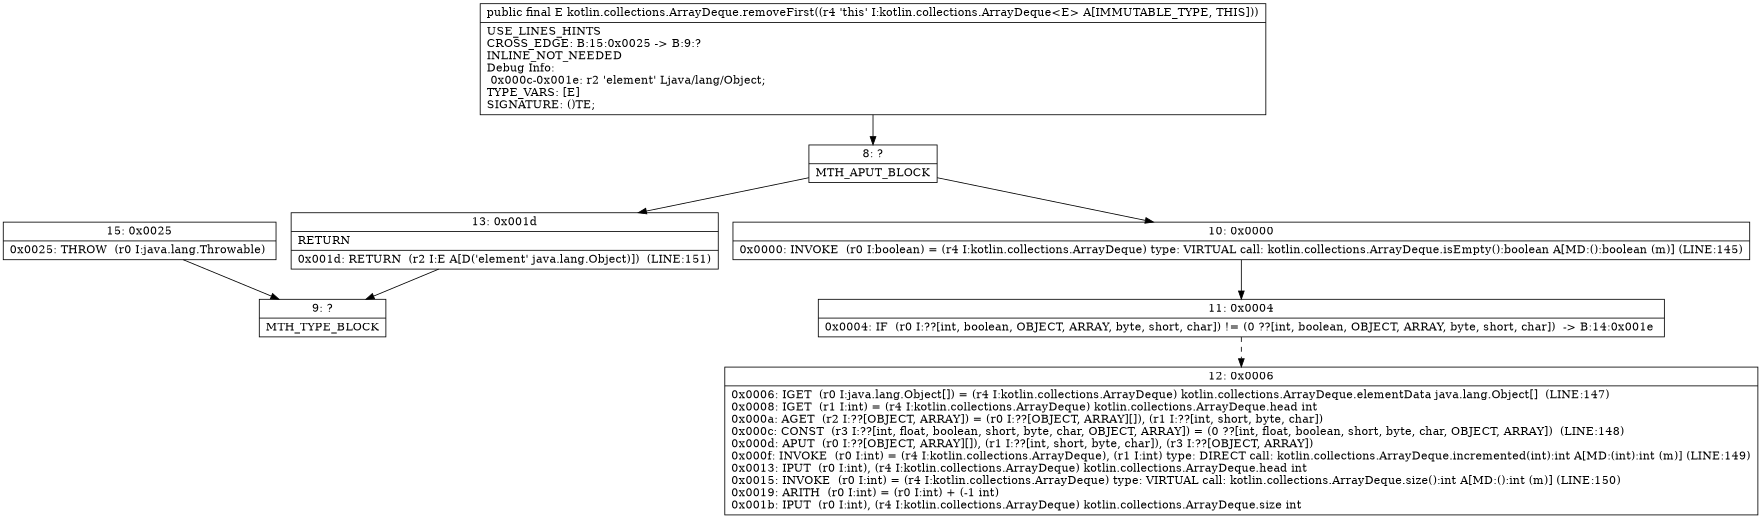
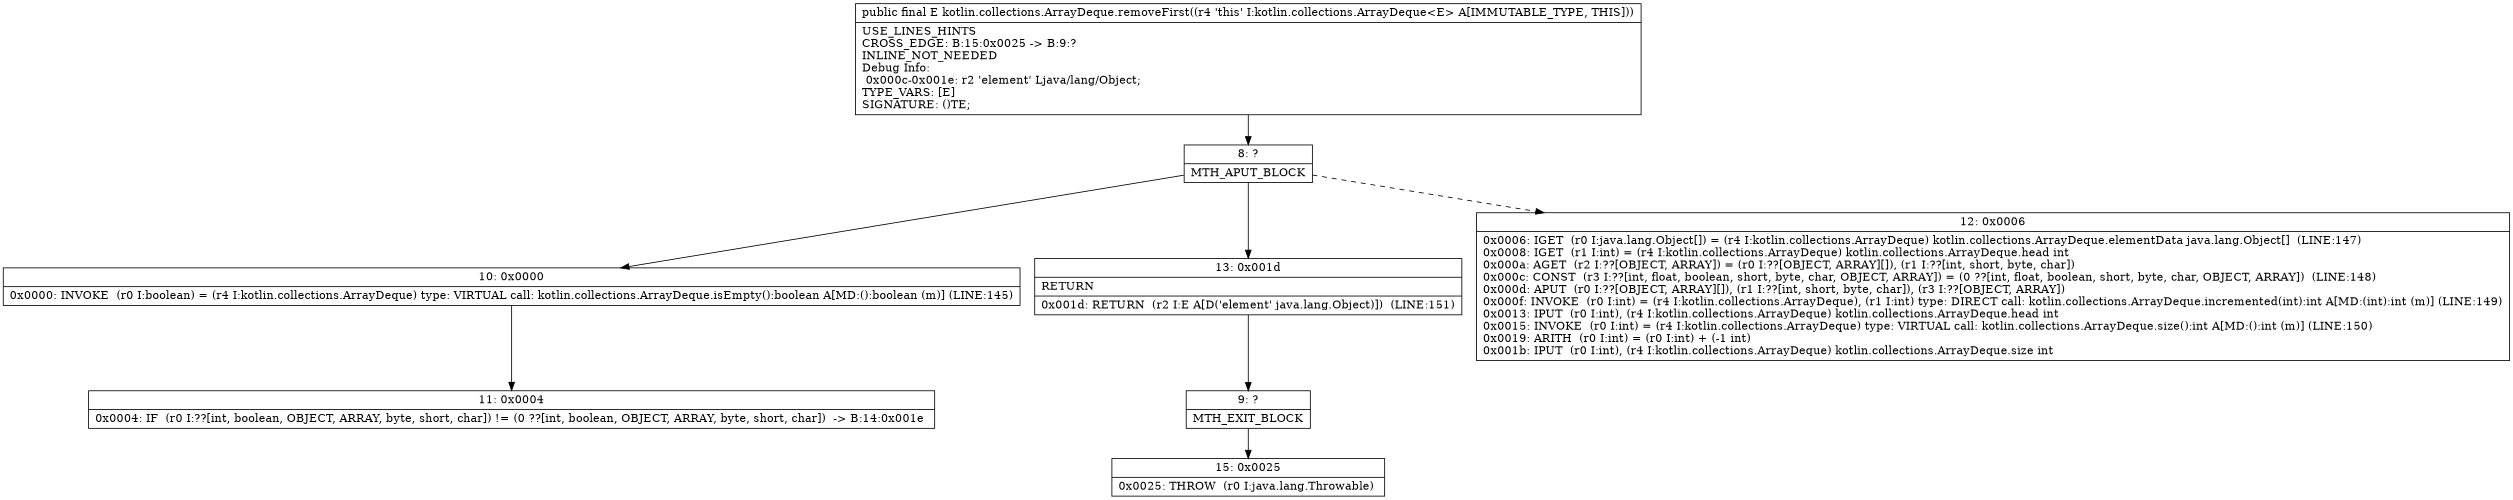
(227, 278) -> (1248, 439)
(323, 327) -> (1248, 419)
(1241, 348) -> (1424, 193)
